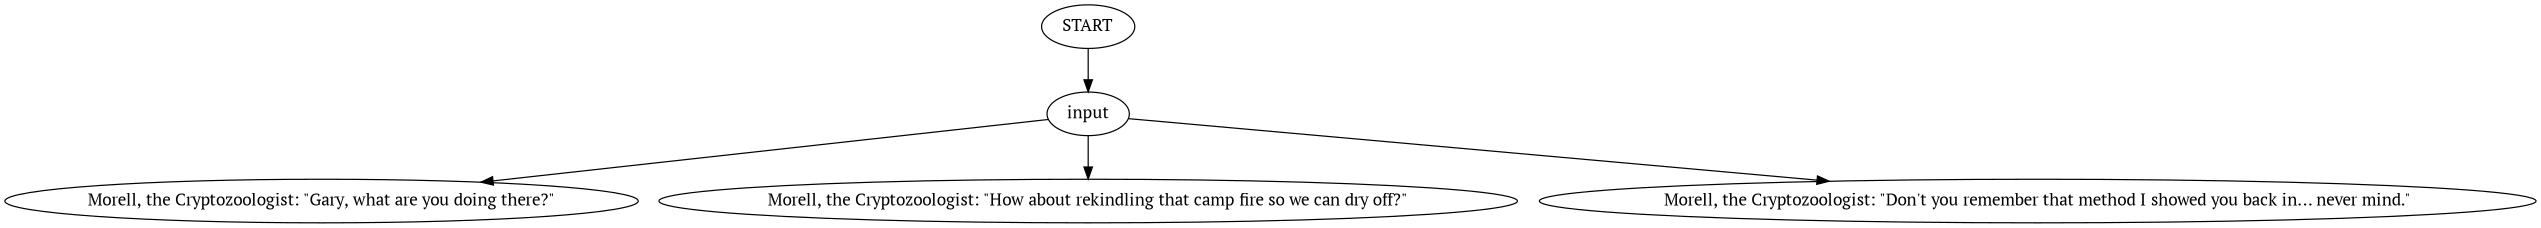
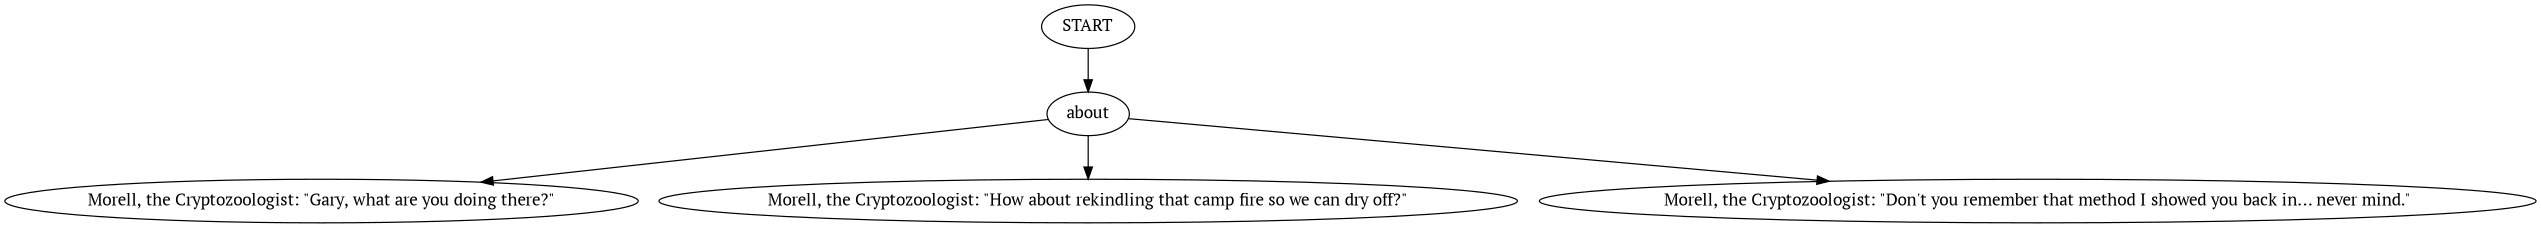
(1088, 114) -> (1088, 114)
